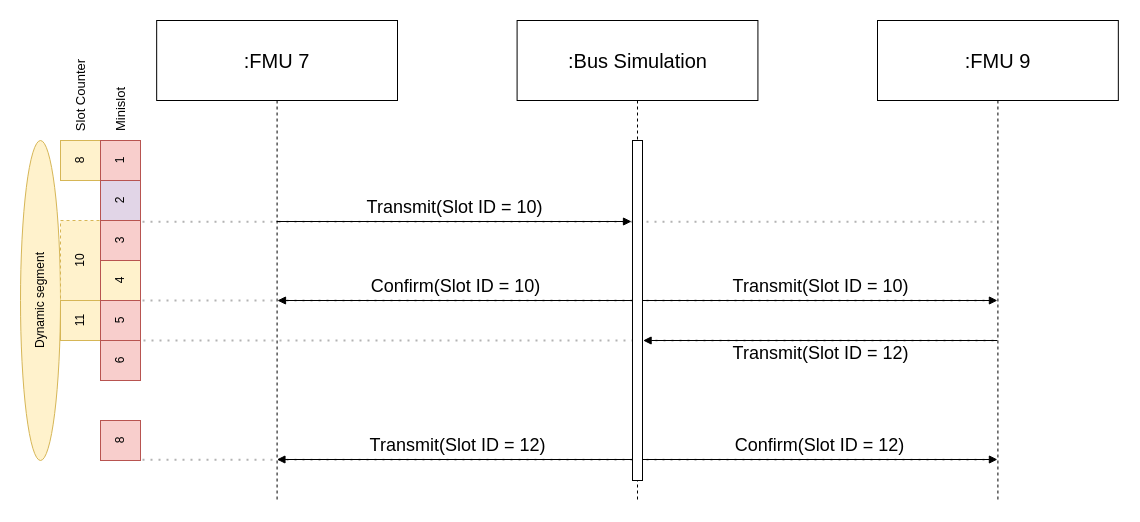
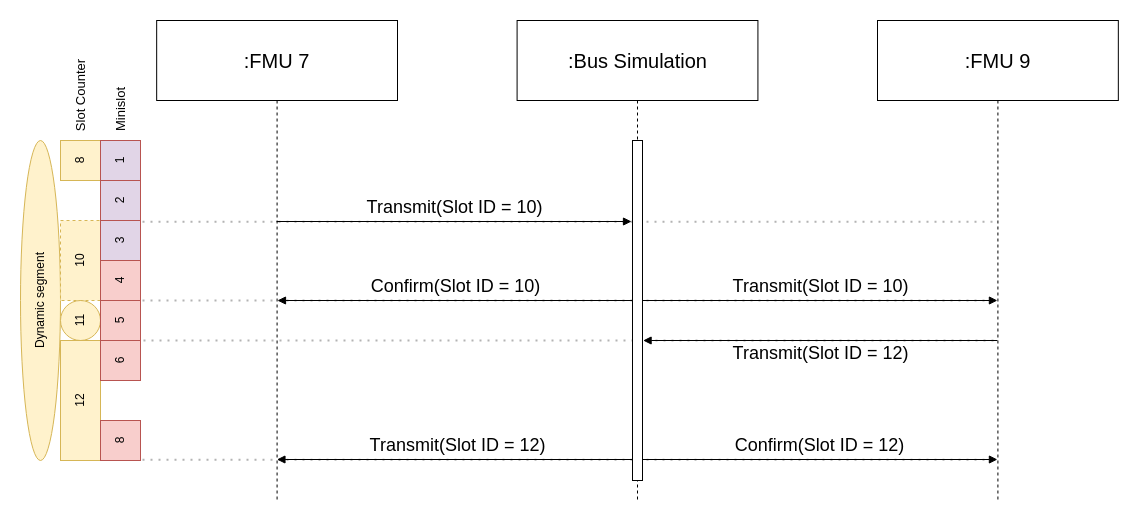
(121, 161) -> (121, 161)
(121, 241) -> (121, 241)
(121, 281) -> (121, 281)
(81, 321) -> (81, 321)
none -> (81, 401)
